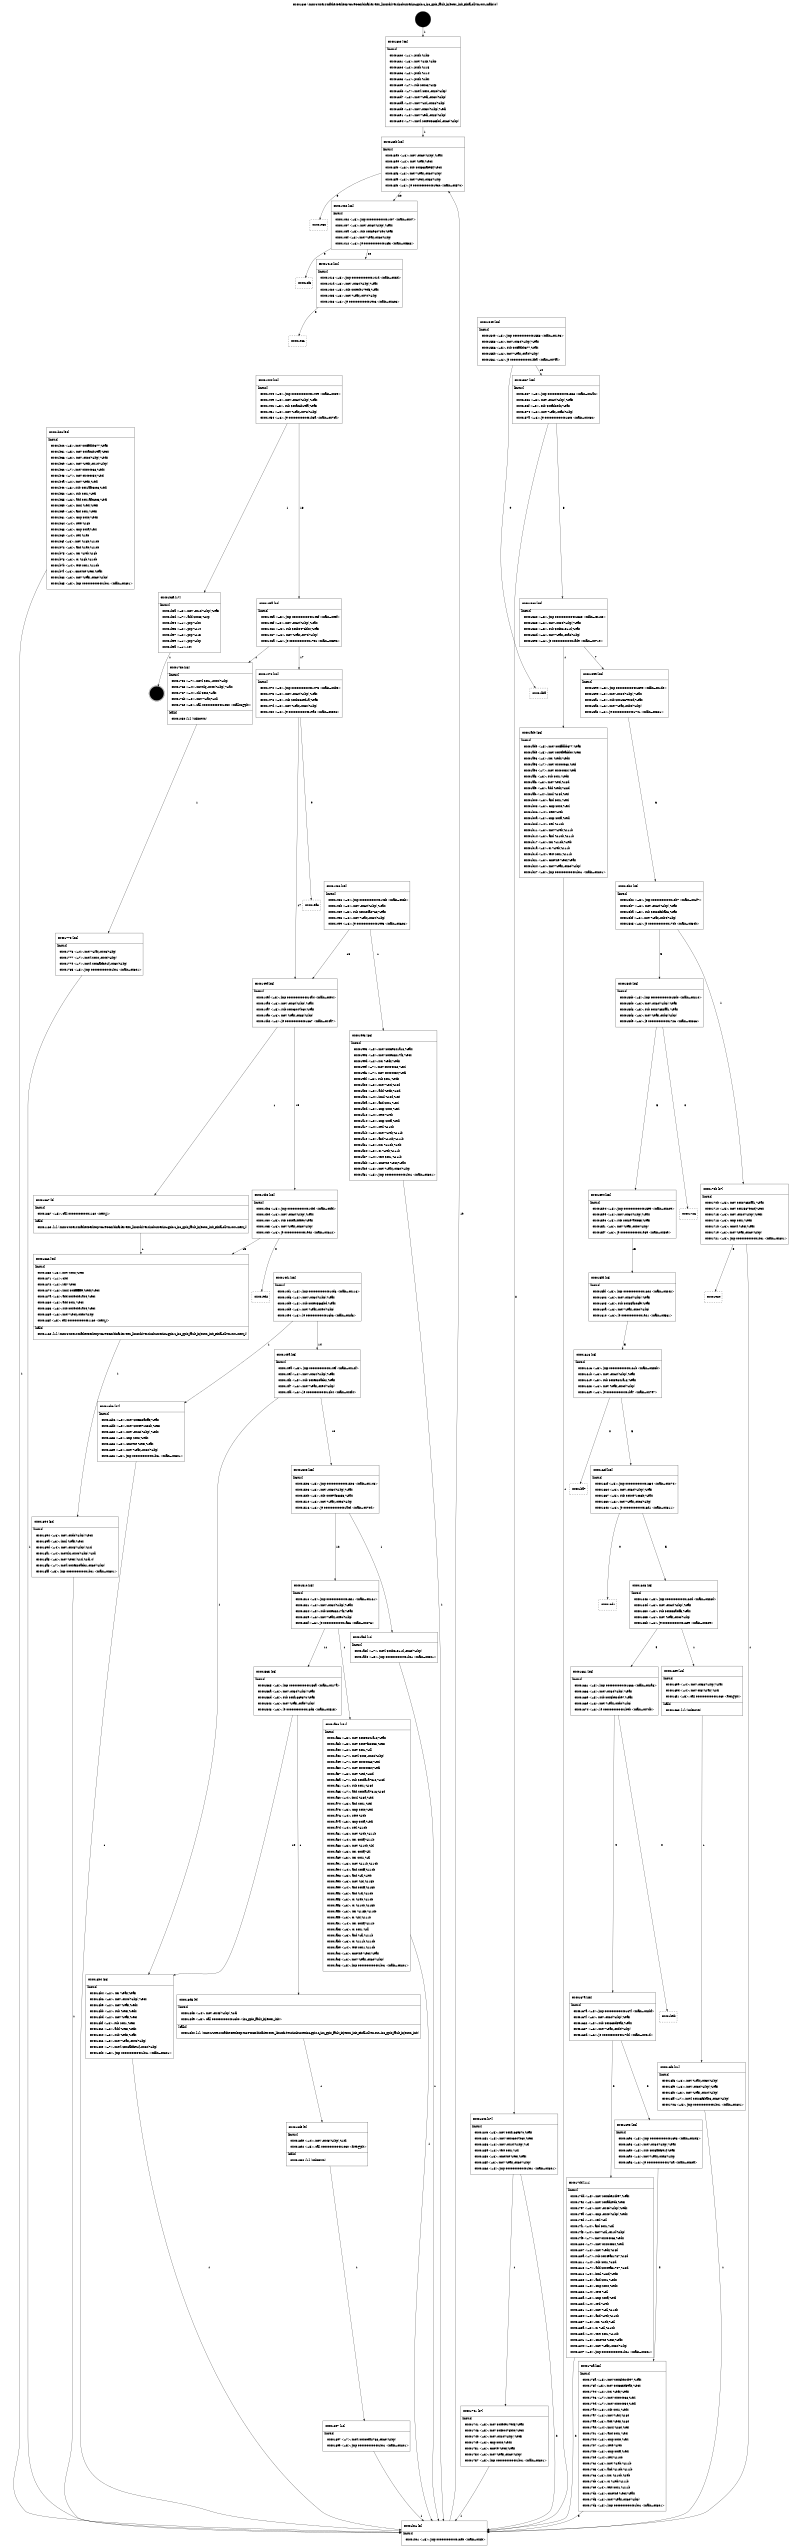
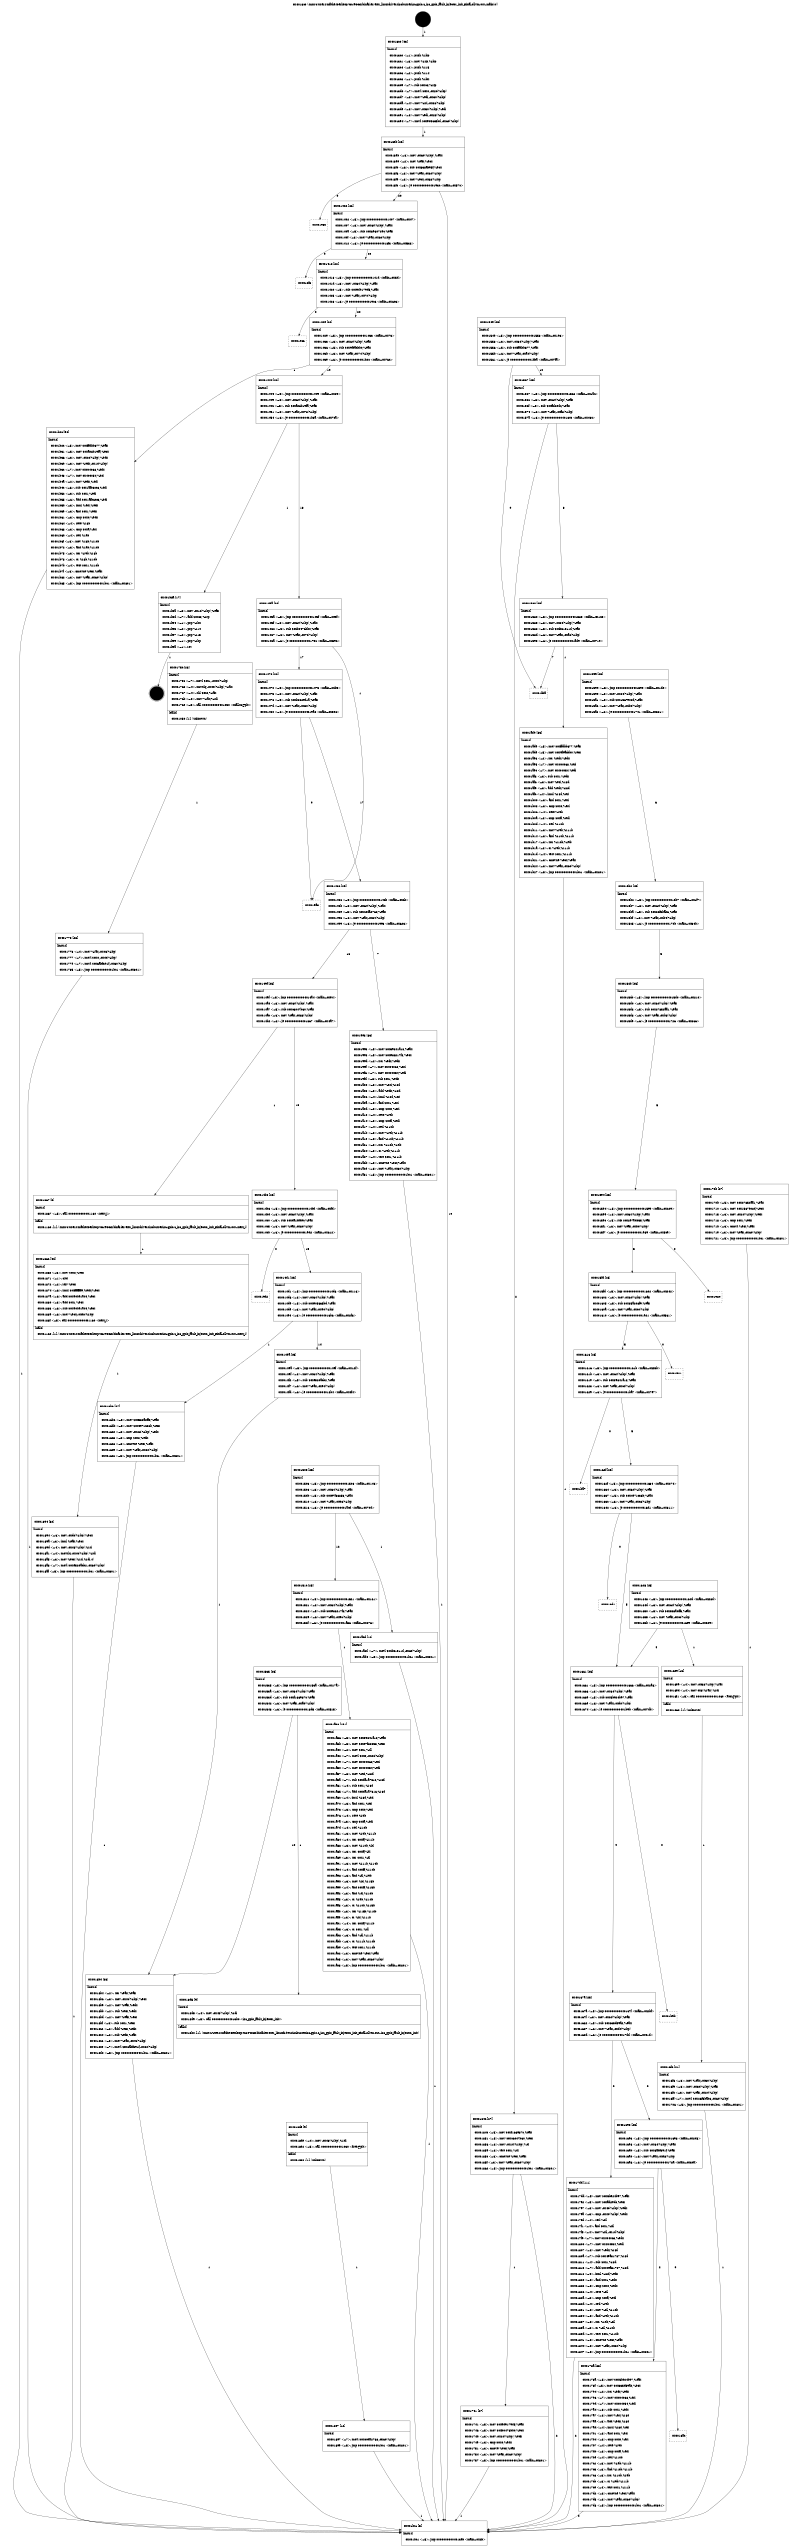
none -> (353, 342)
(260, 654) -> (363, 784)
(593, 657) -> (548, 667)
(297, 847) -> (336, 798)
(377, 954) -> (377, 954)
(726, 1051) -> none
(688, 1214) -> none
(247, 1246) -> (306, 1255)
(634, 1249) -> (634, 1249)
(724, 1267) -> (686, 1263)
(458, 1356) -> (448, 1355)
none -> (674, 1374)
(326, 1431) -> none
(654, 1546) -> (624, 1589)
(317, 1647) -> none
(313, 2080) -> none
none -> (678, 2436)
